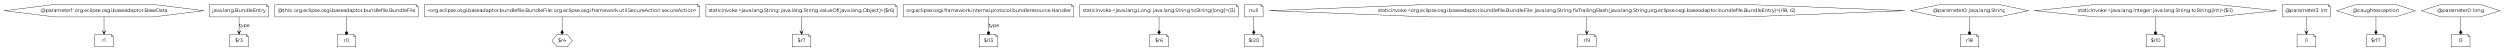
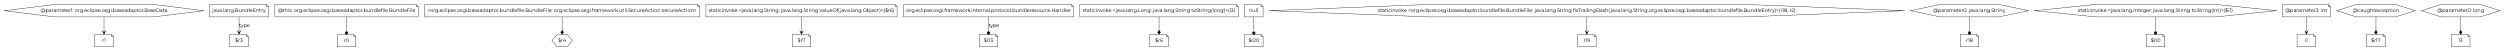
(1254, 24) -> (1254, 24)
